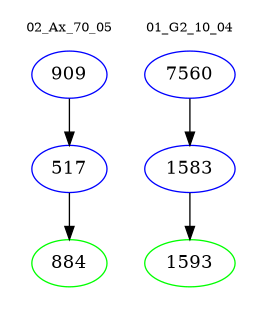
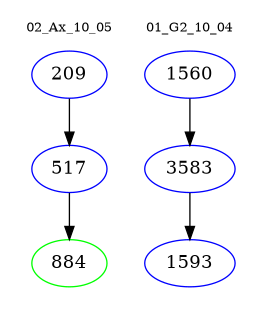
(69, 28) -> (69, 28)
(69, 75) -> (69, 75)
(190, 75) -> (190, 75)
(190, 169) -> (190, 169)
(190, 263) -> (190, 263)
